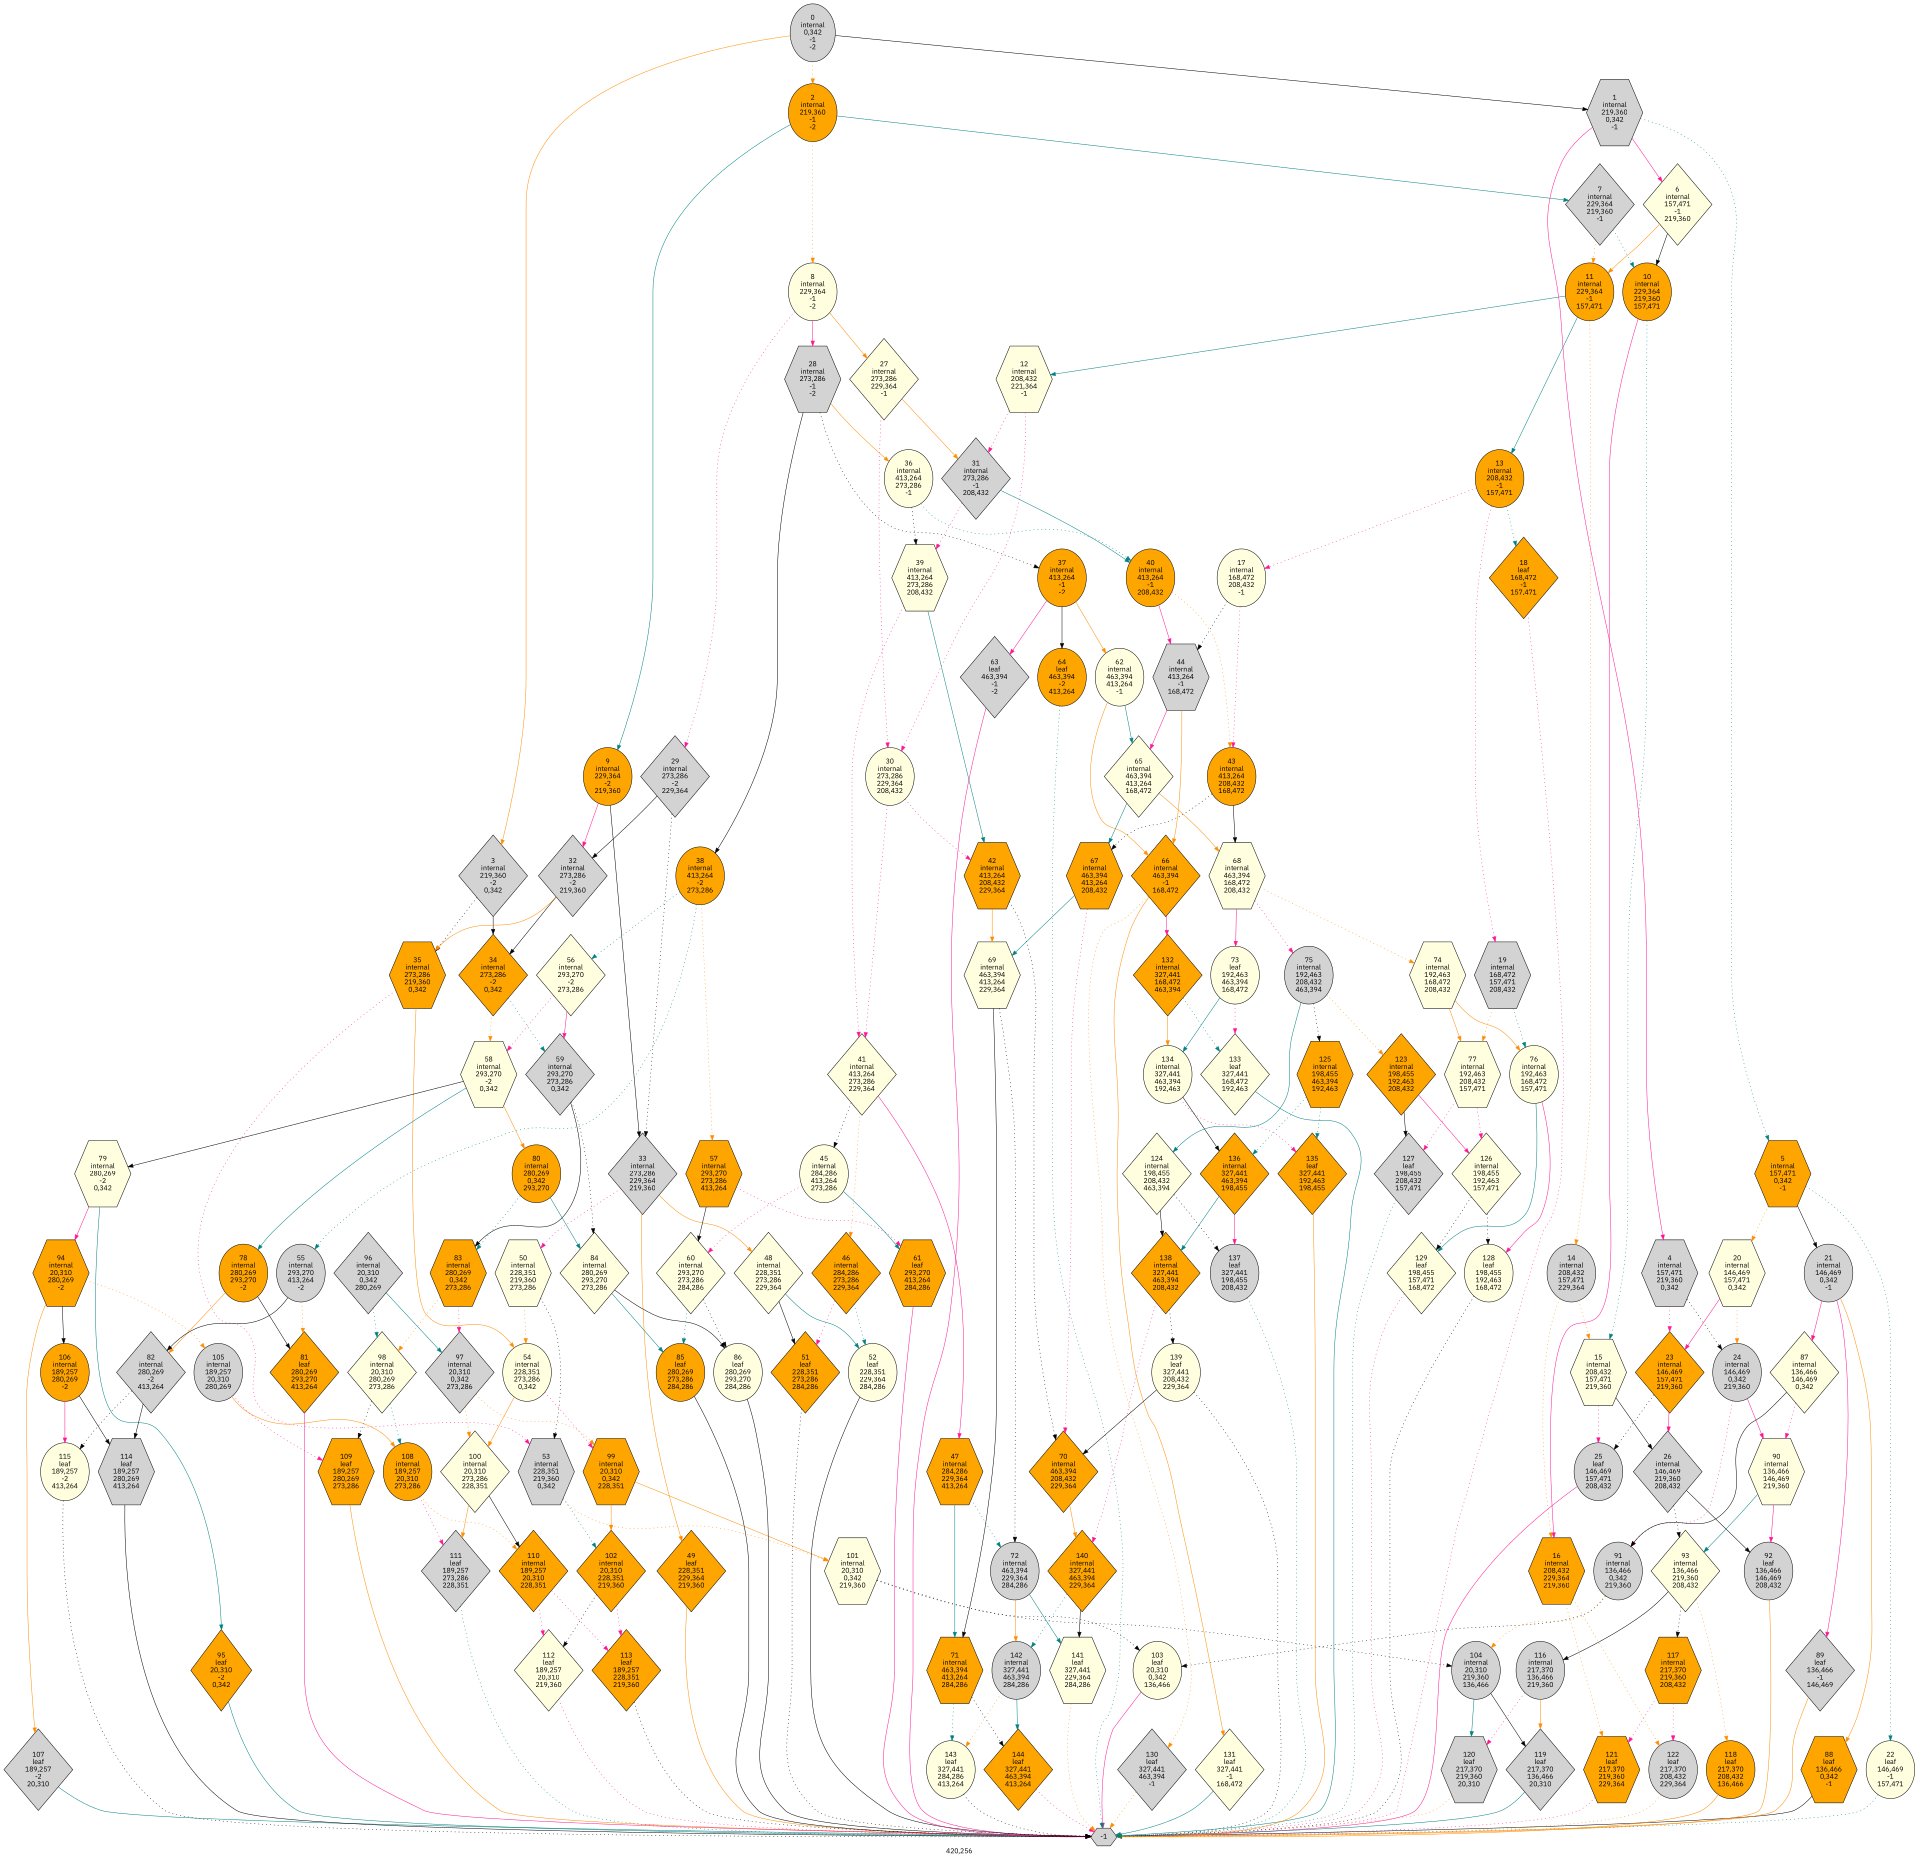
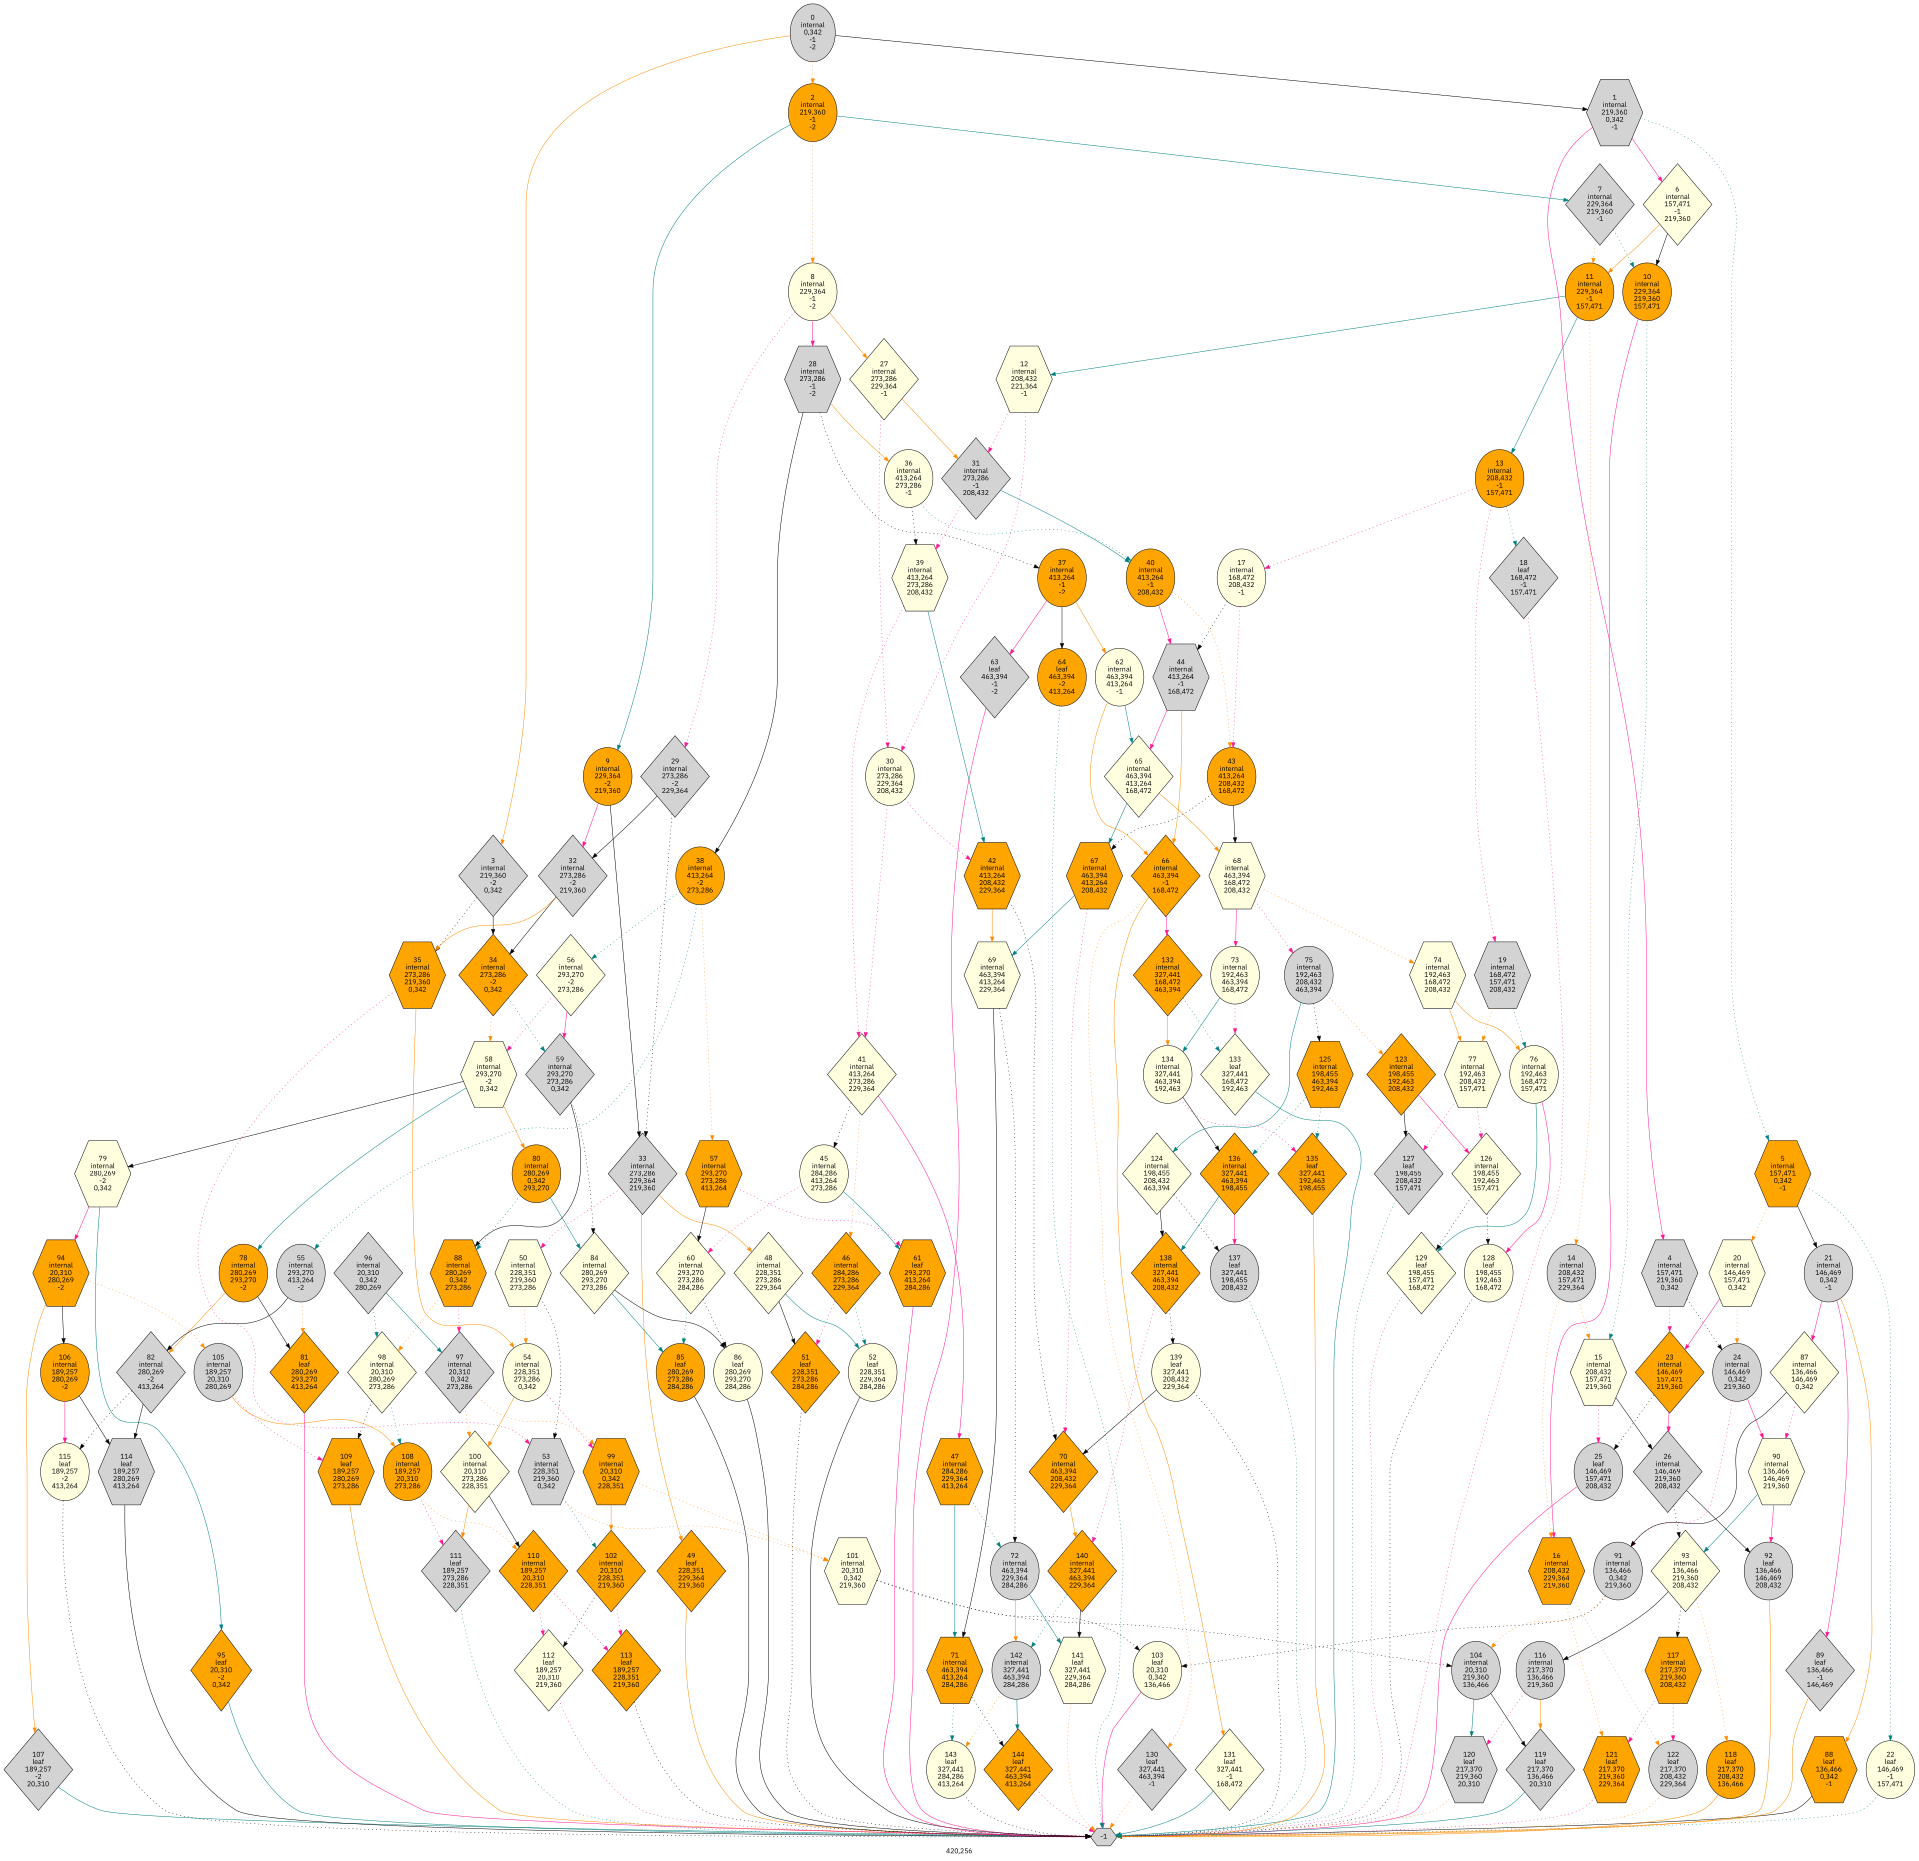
(1524, 578) -> (1524, 578)
(1235, 975) -> (1235, 975)
(458, 1273) -> (458, 1273)
(730, 1520) -> (730, 1520)
